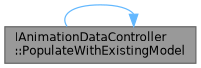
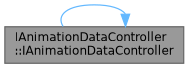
(100, 45) -> (94, 45)
